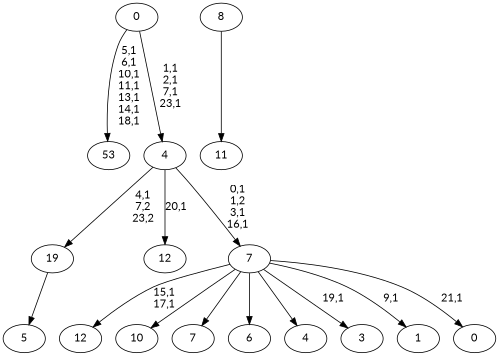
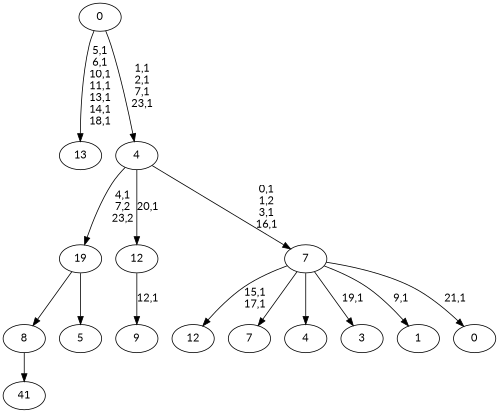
(109, 156) -> (81, 156)
(221, 156) -> (24, 396)
none -> (55, 295)
(137, 339) -> none
none -> (137, 339)
(249, 339) -> none
